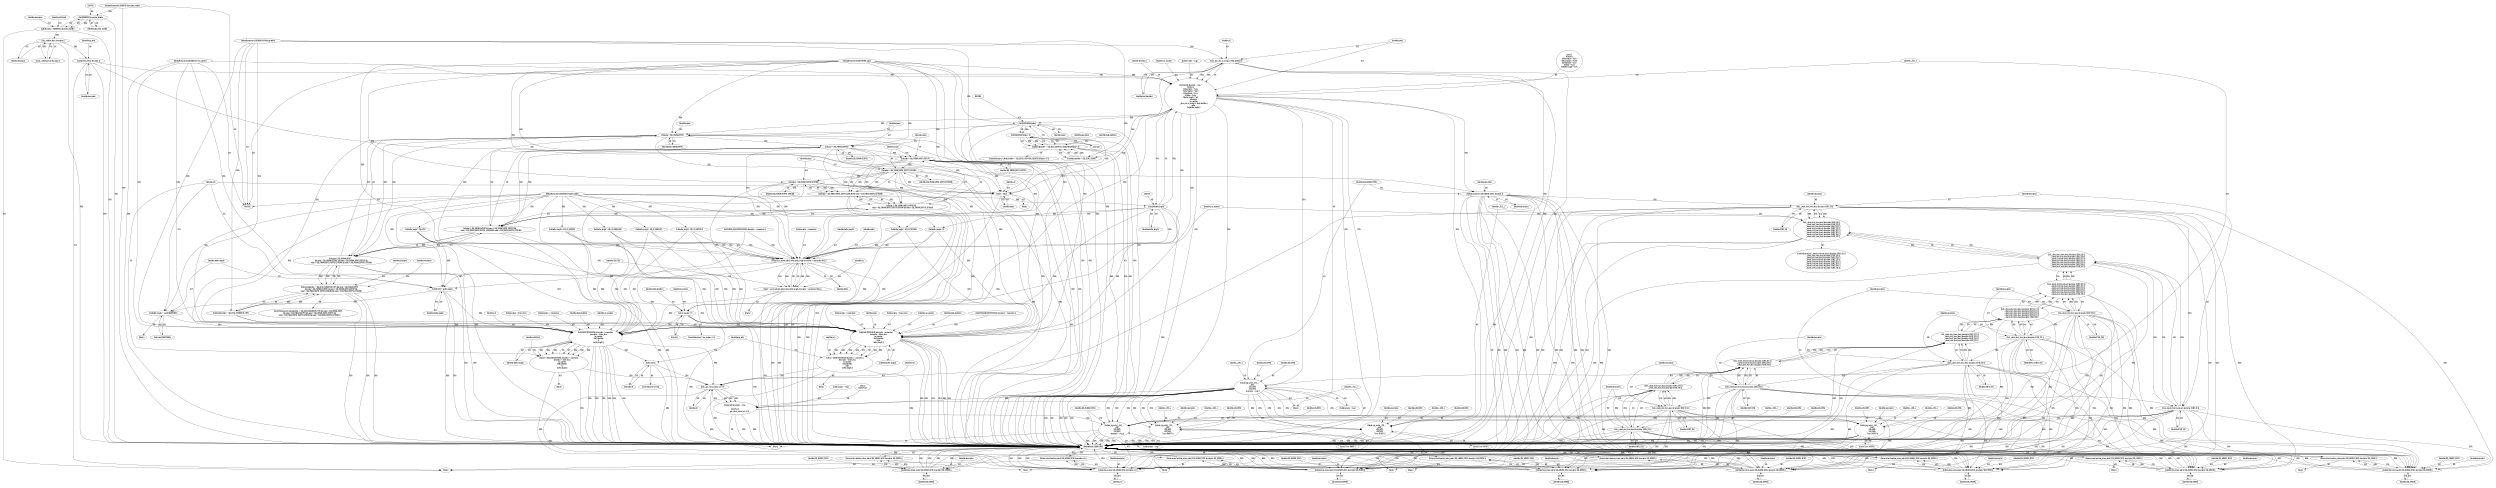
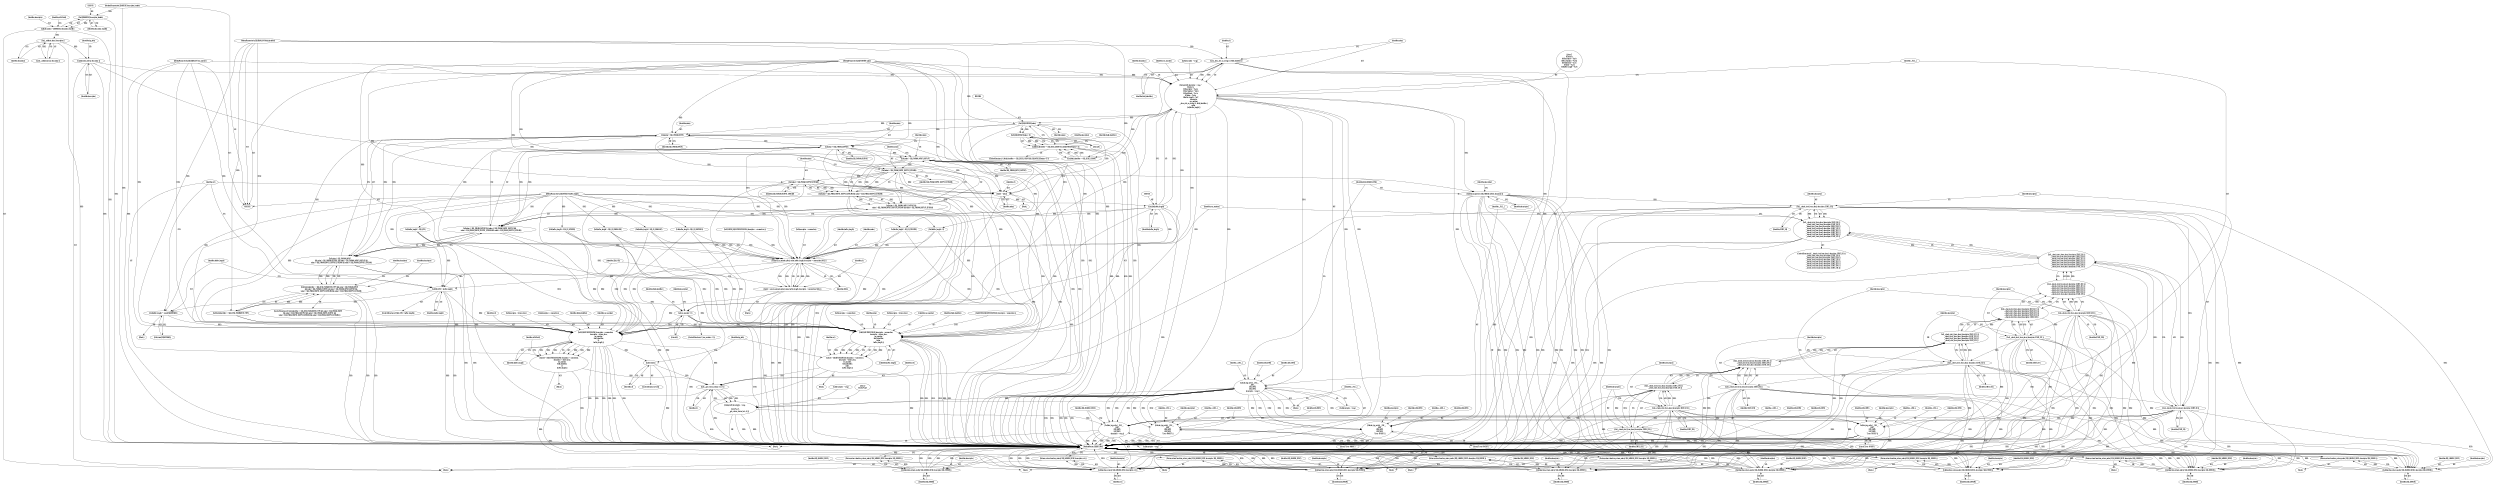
none -> (398, 313)
(2033, 363) -> (2033, 363)
